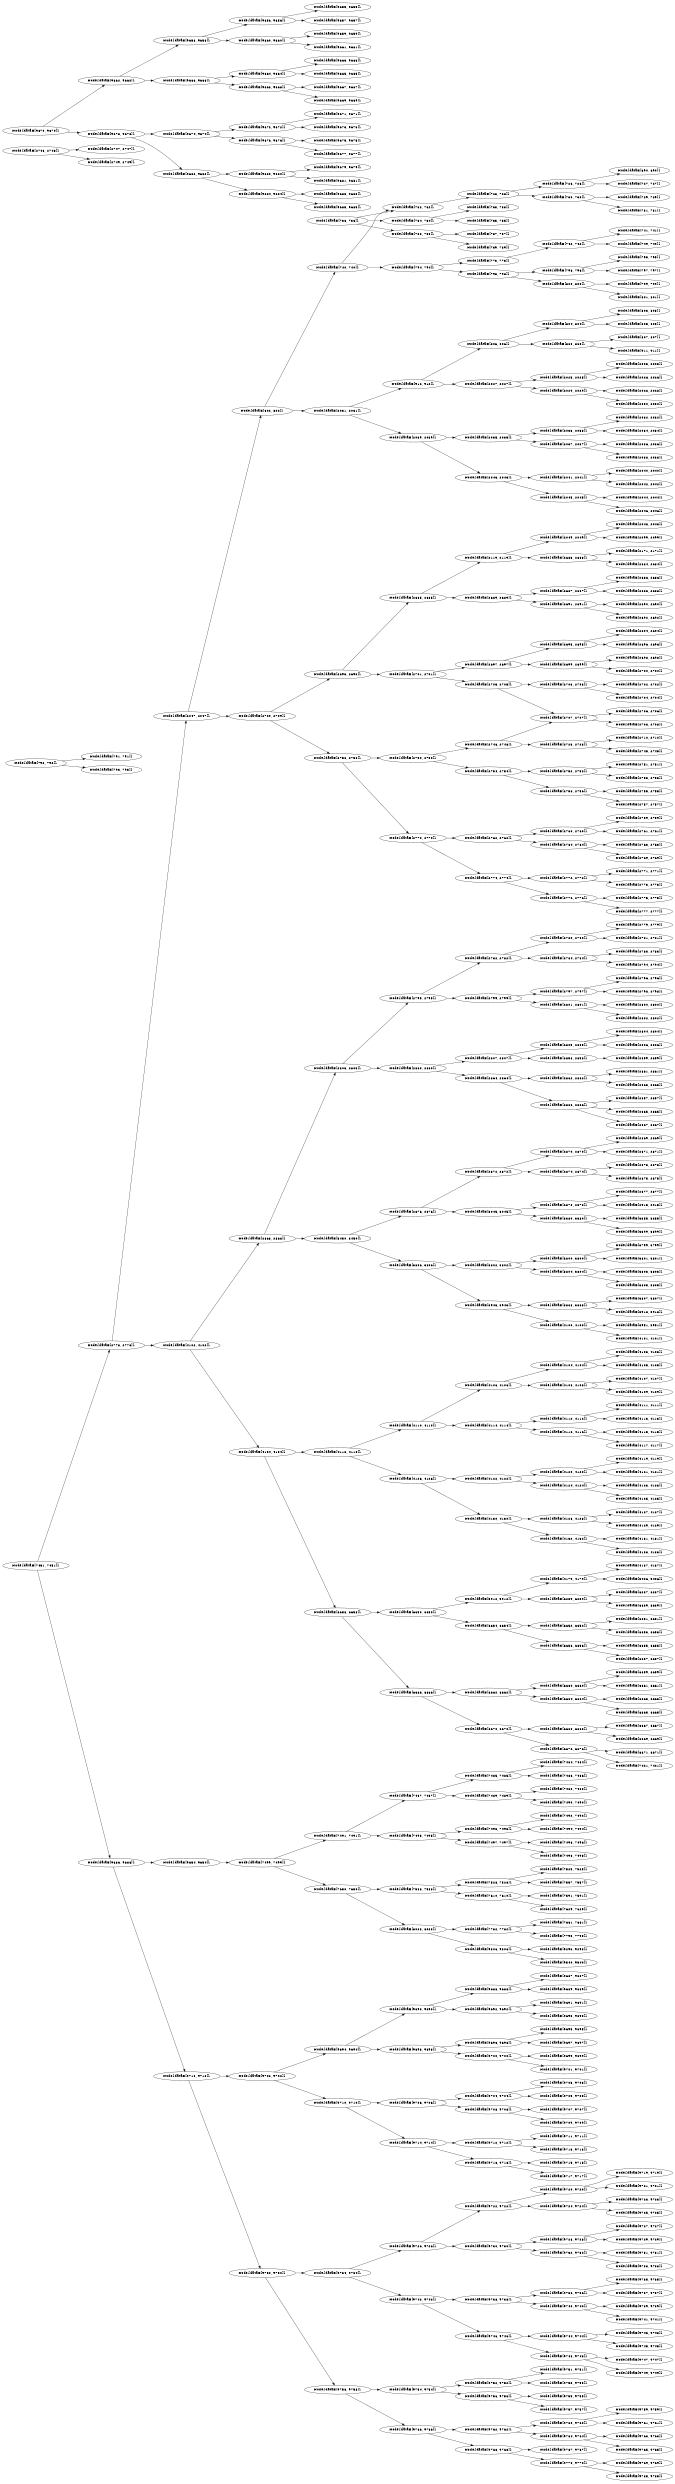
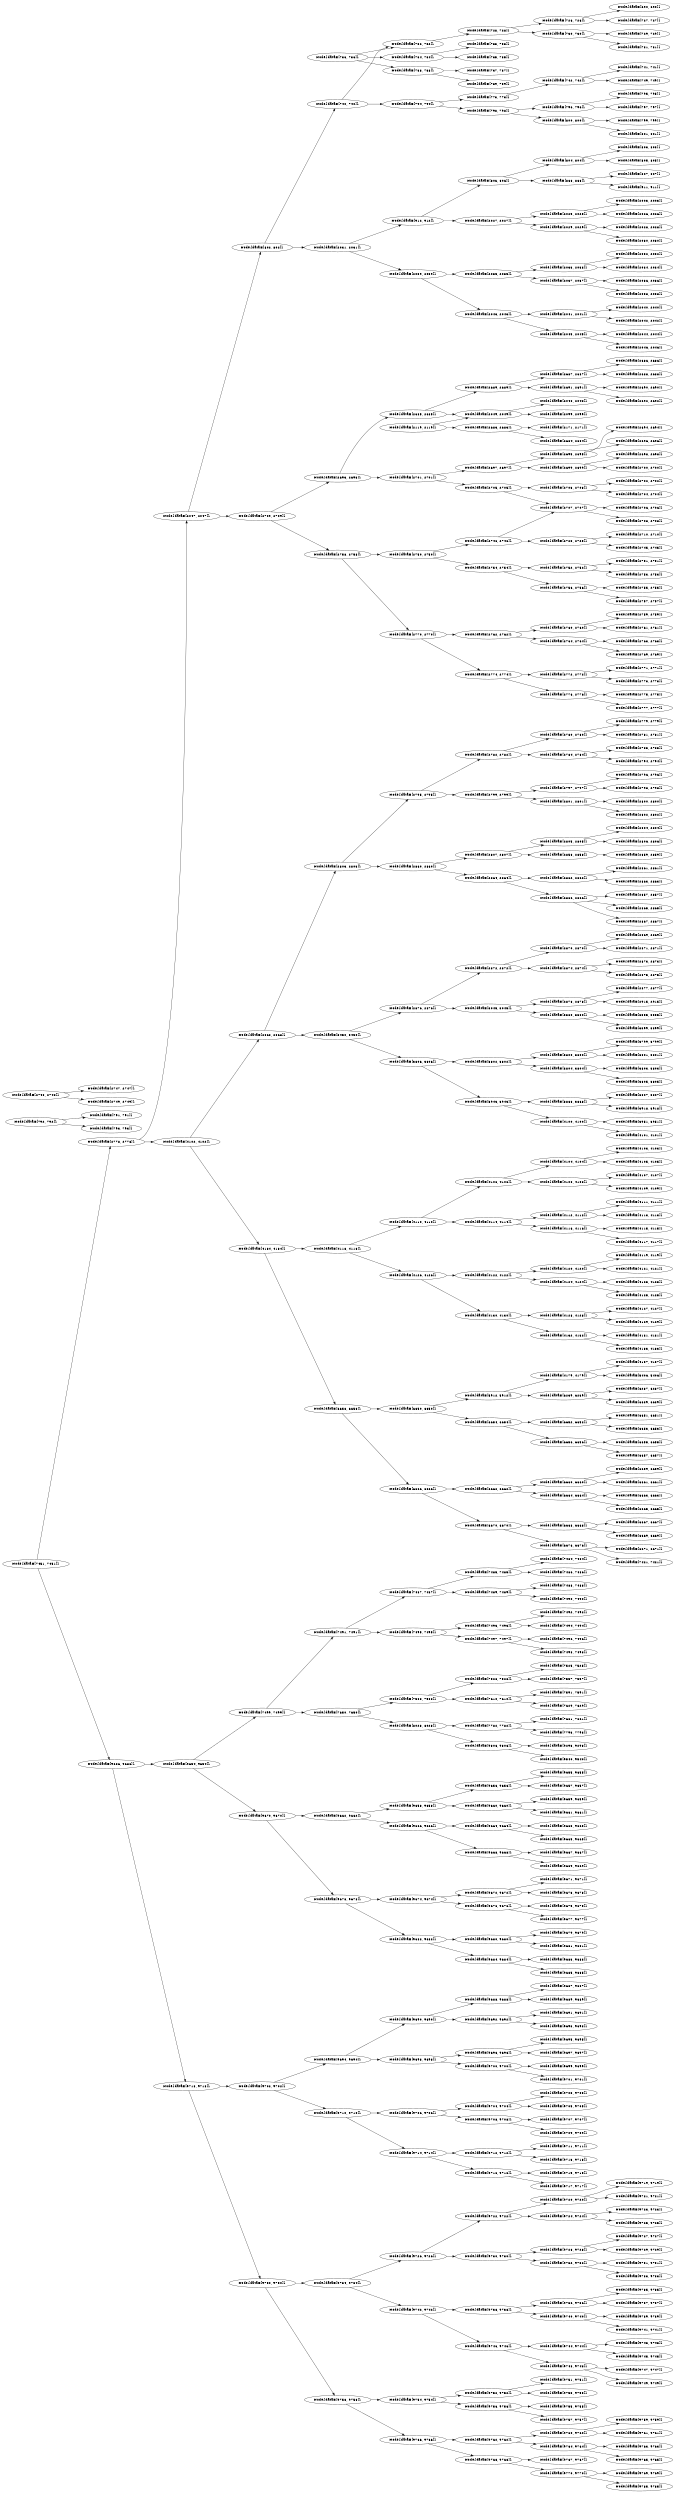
(450, 578) -> (450, 414)
none -> (223, 1789)
